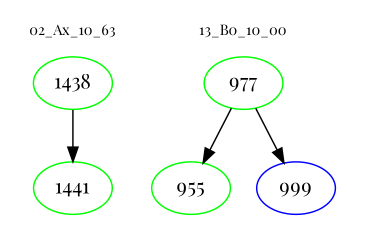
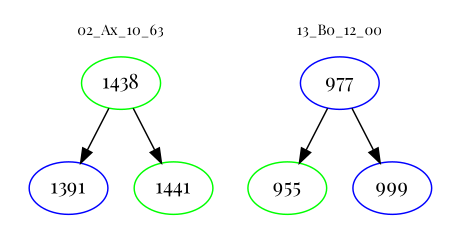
(244, 31) -> (340, 31)
(244, 83) -> (340, 83)
none -> (69, 188)
